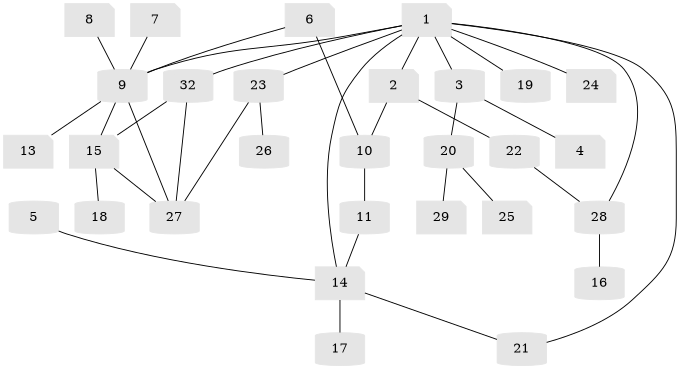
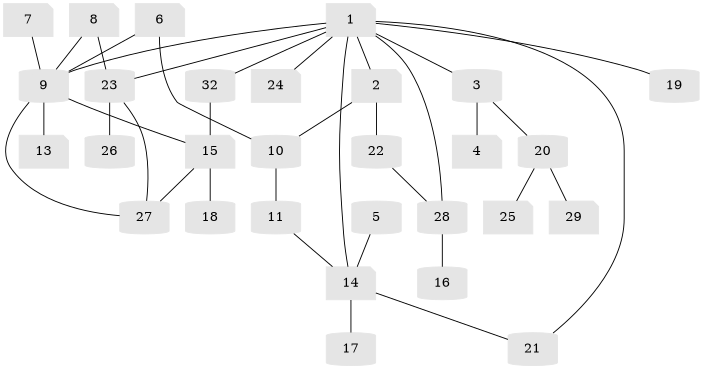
none -> (101, 47)
(181, 152) -> none
